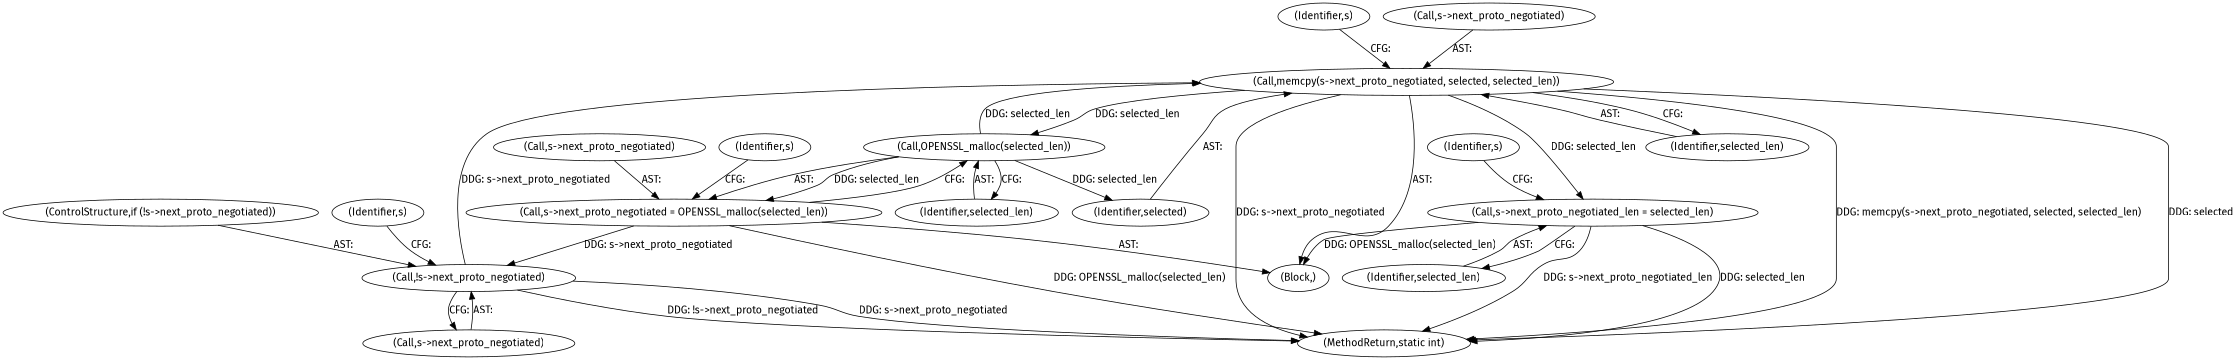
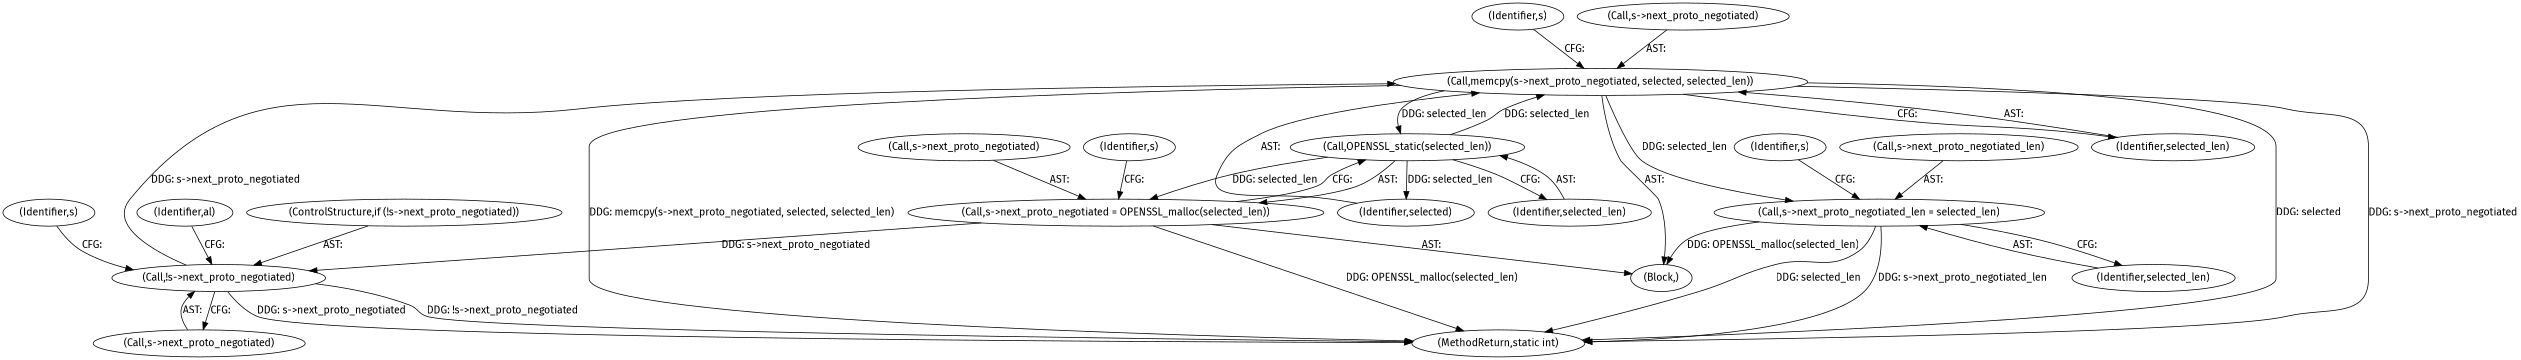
(984, 147) -> (1407, 147)
none -> (1959, 147)
none -> (185, 213)
